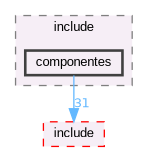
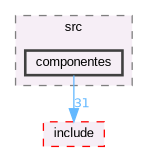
(74, 28) -> (74, 28)
